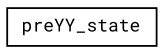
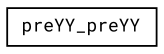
(82, 27) -> (82, 27)
